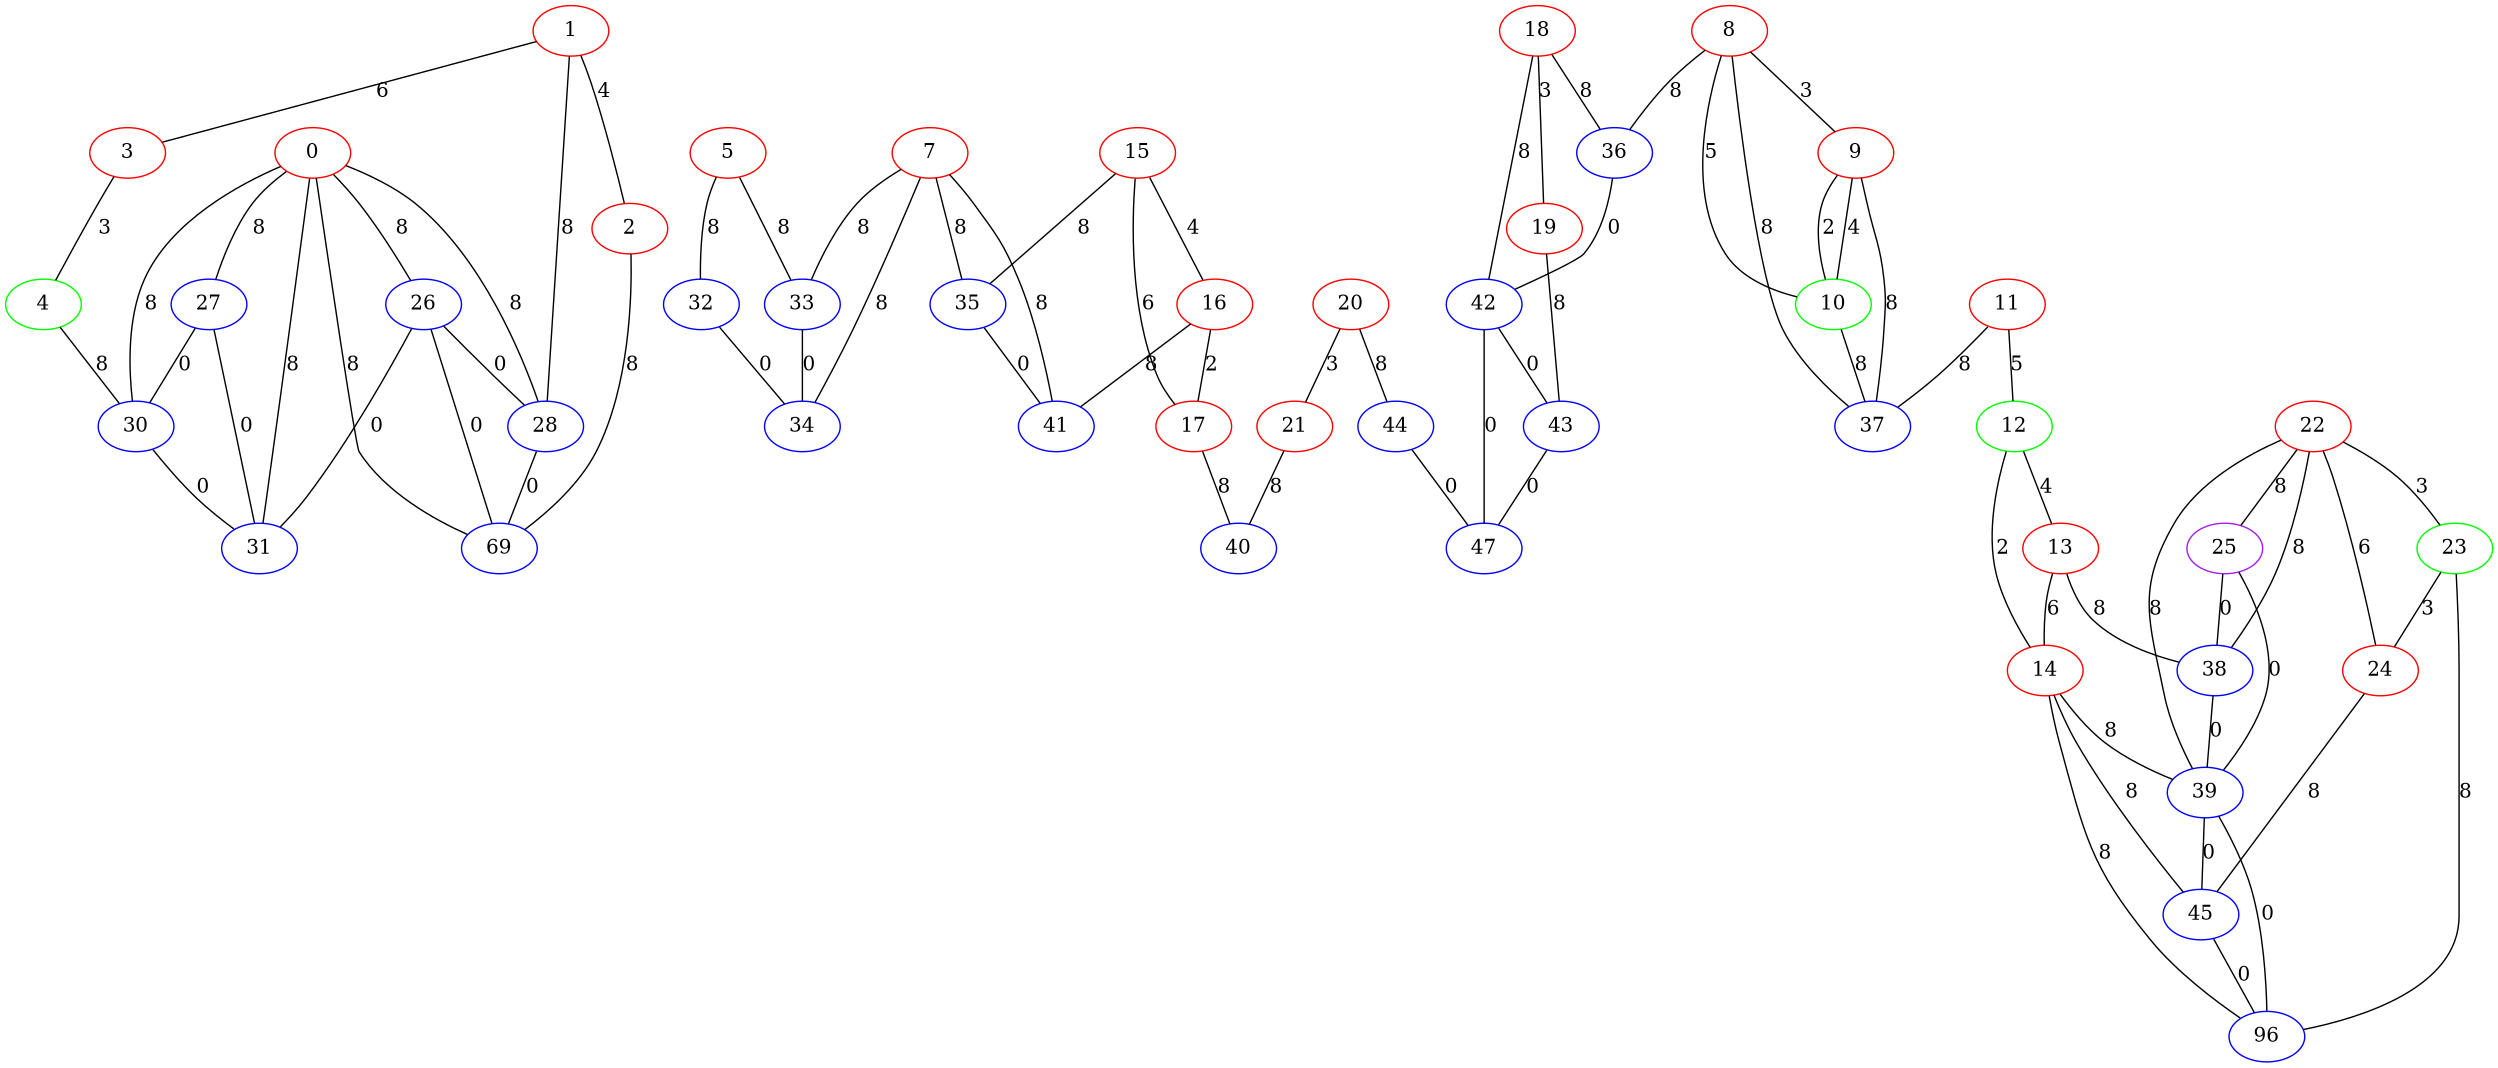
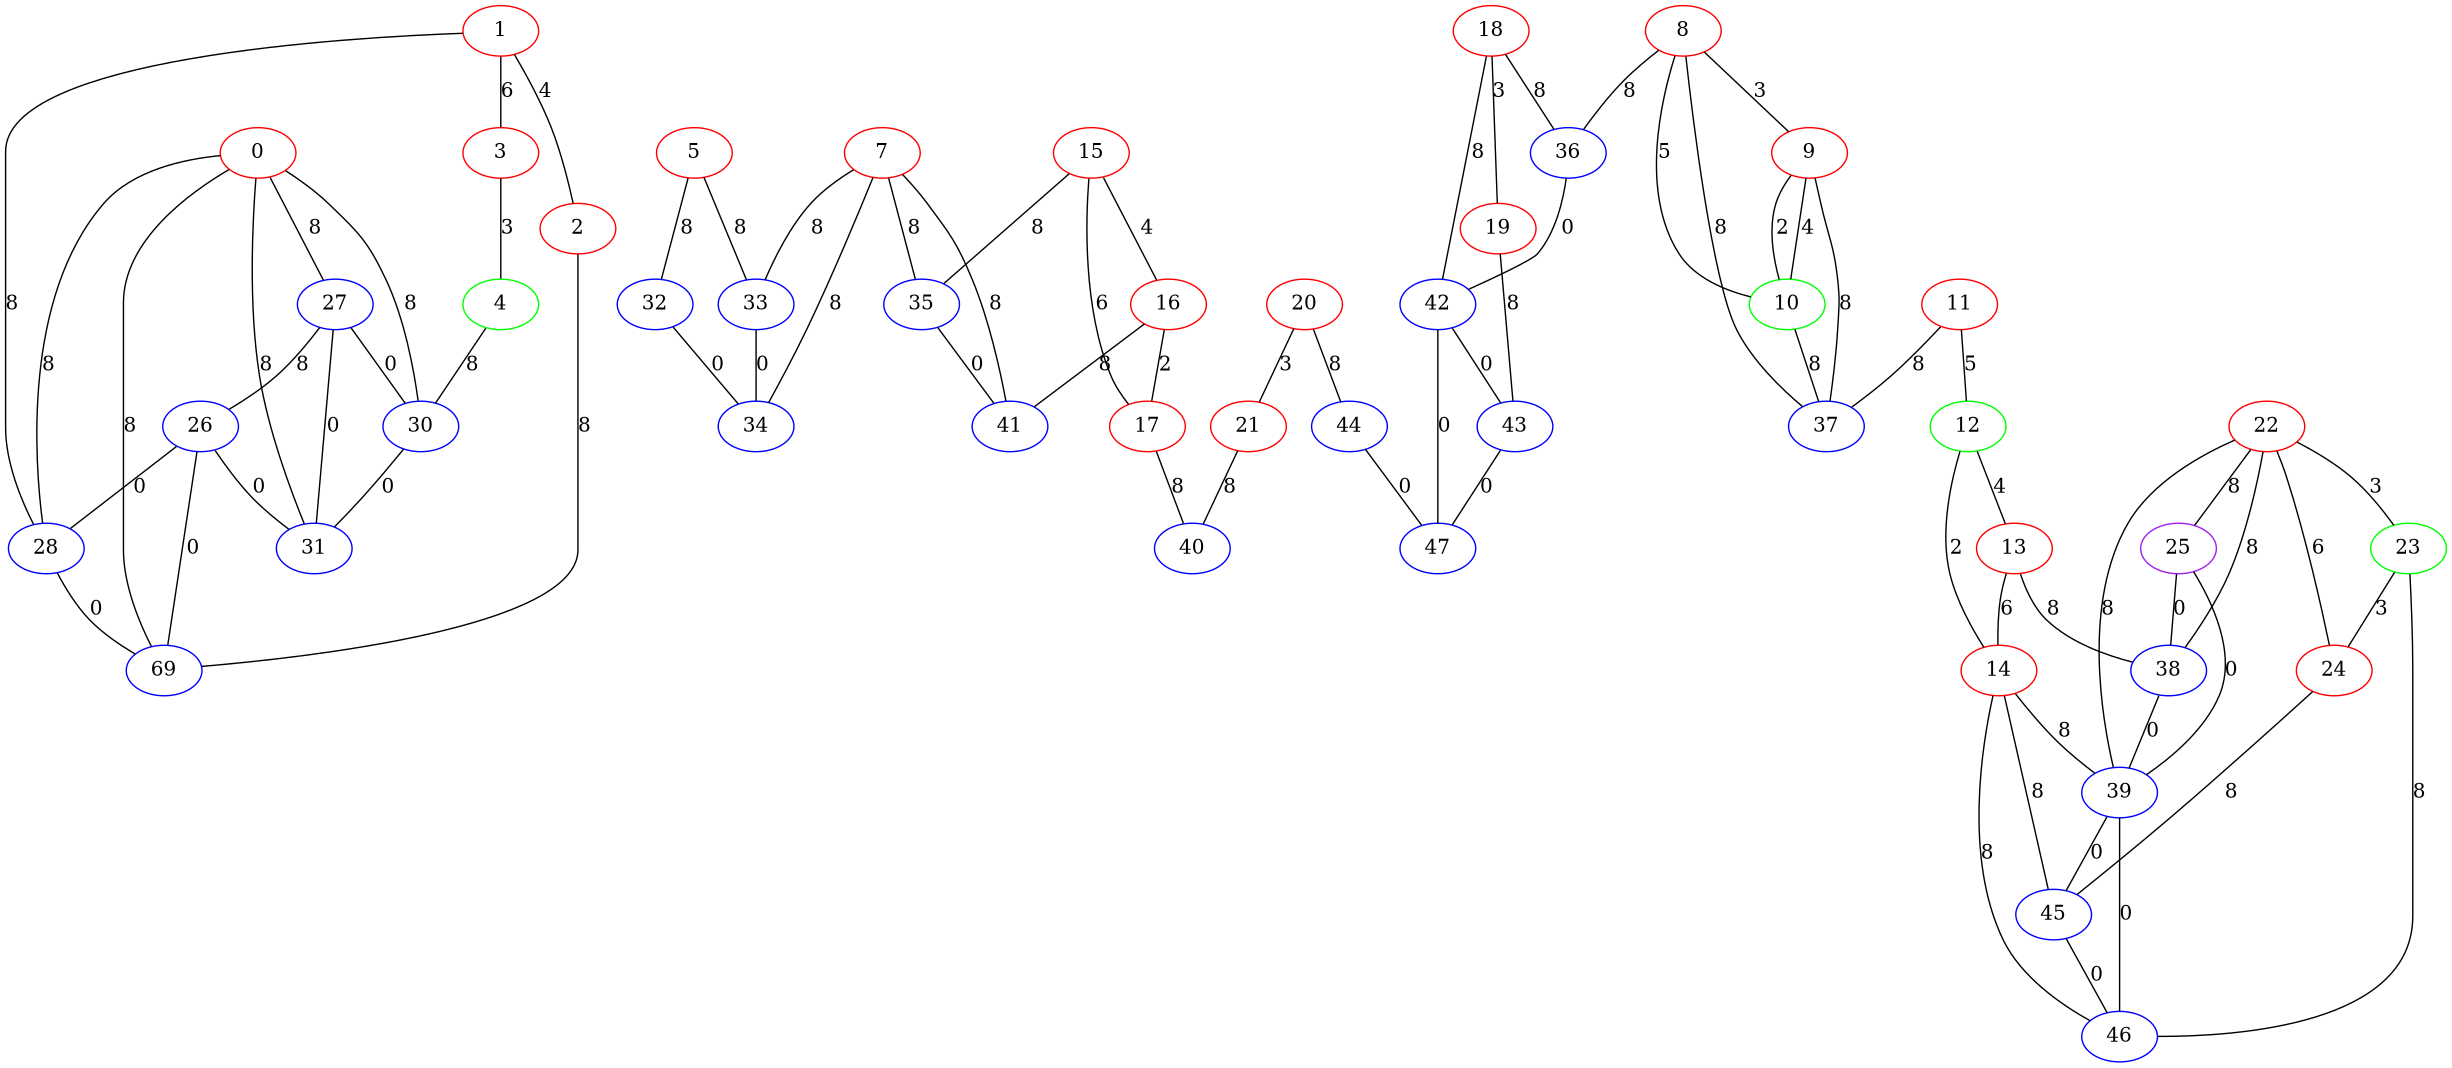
(375, 225) -> (279, 374)
(2267, 1037) -> (2120, 1037)
